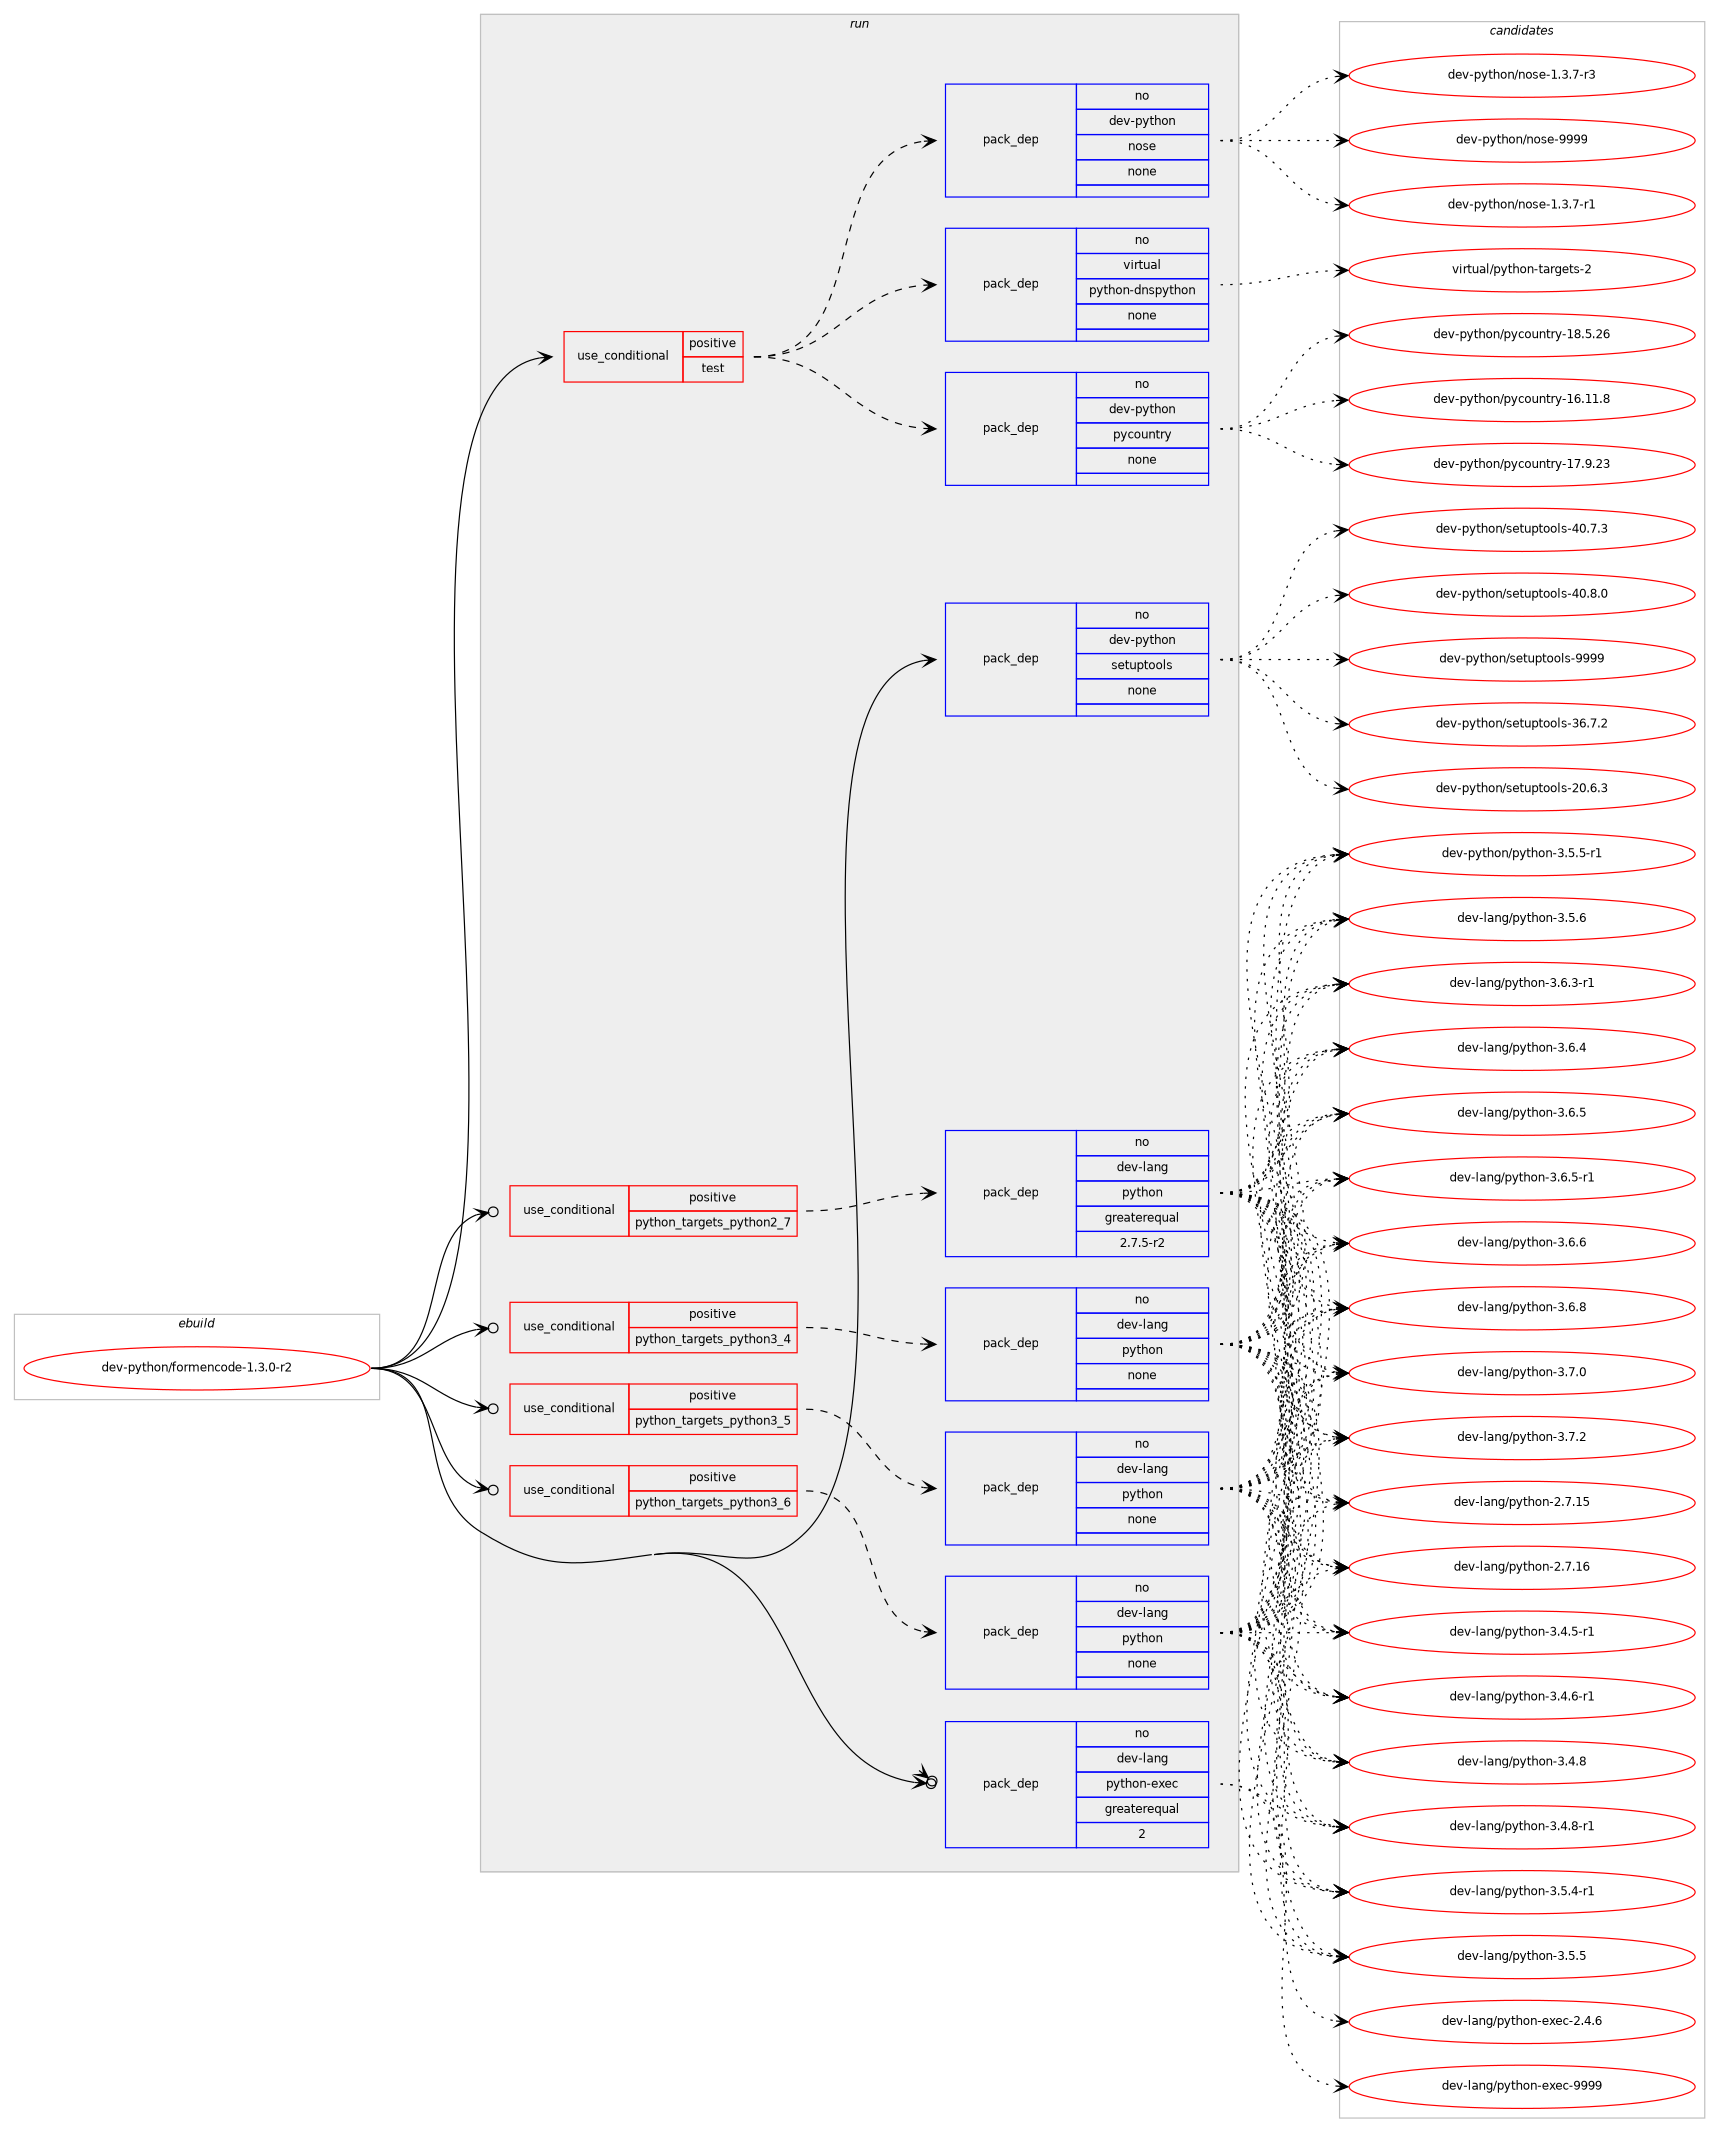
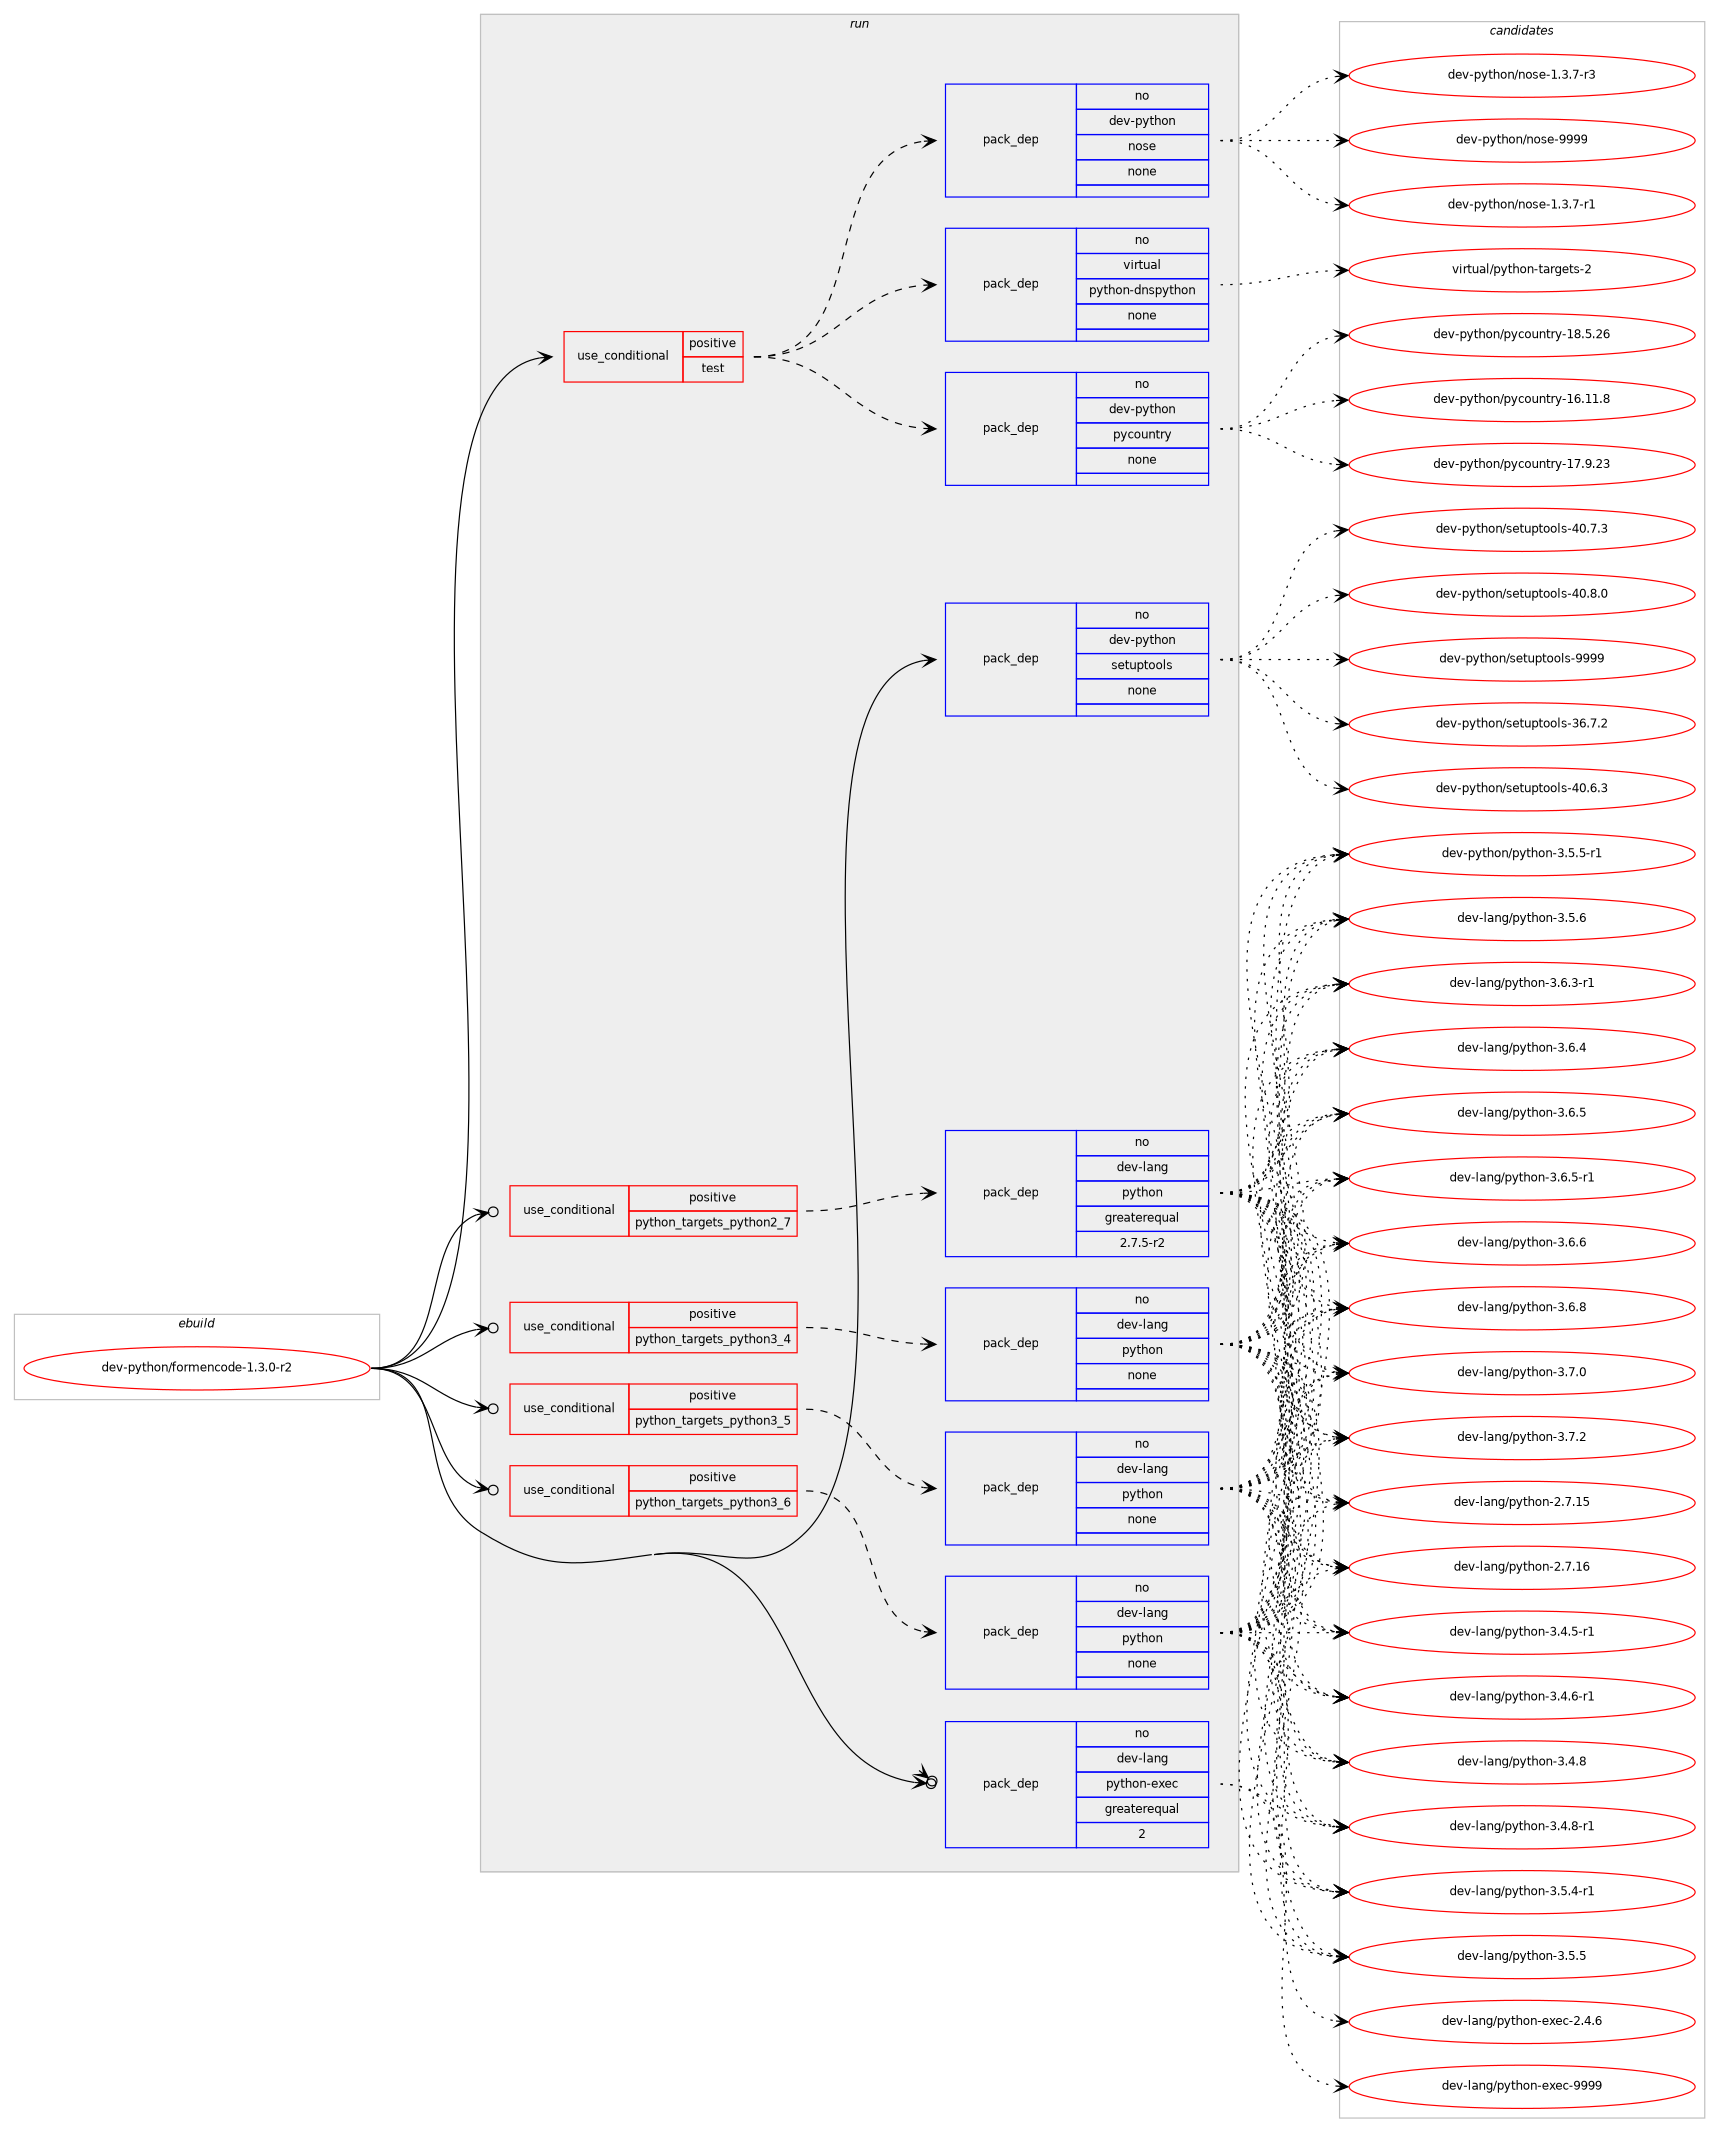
(1522, 789) -> (1522, 789)
